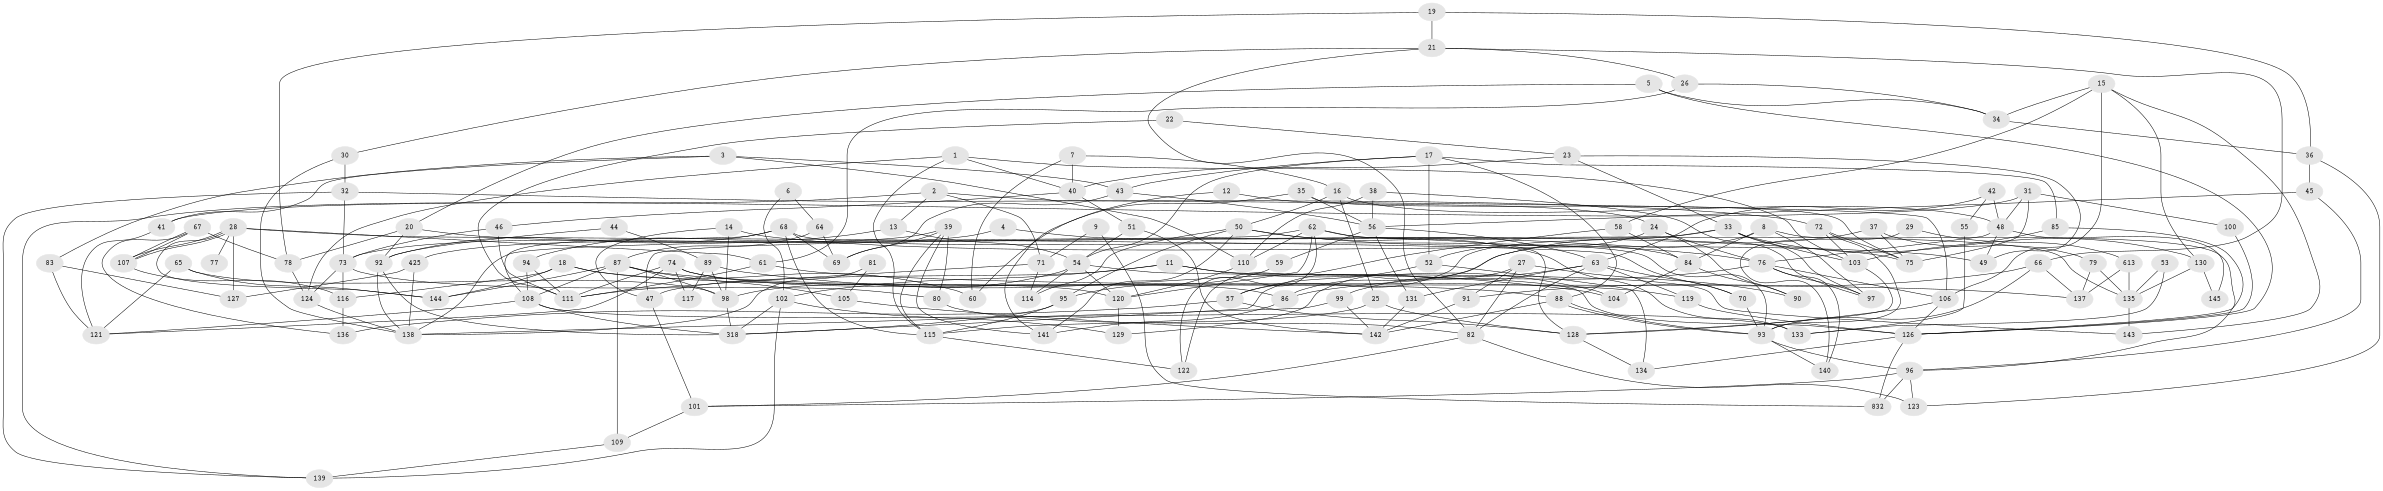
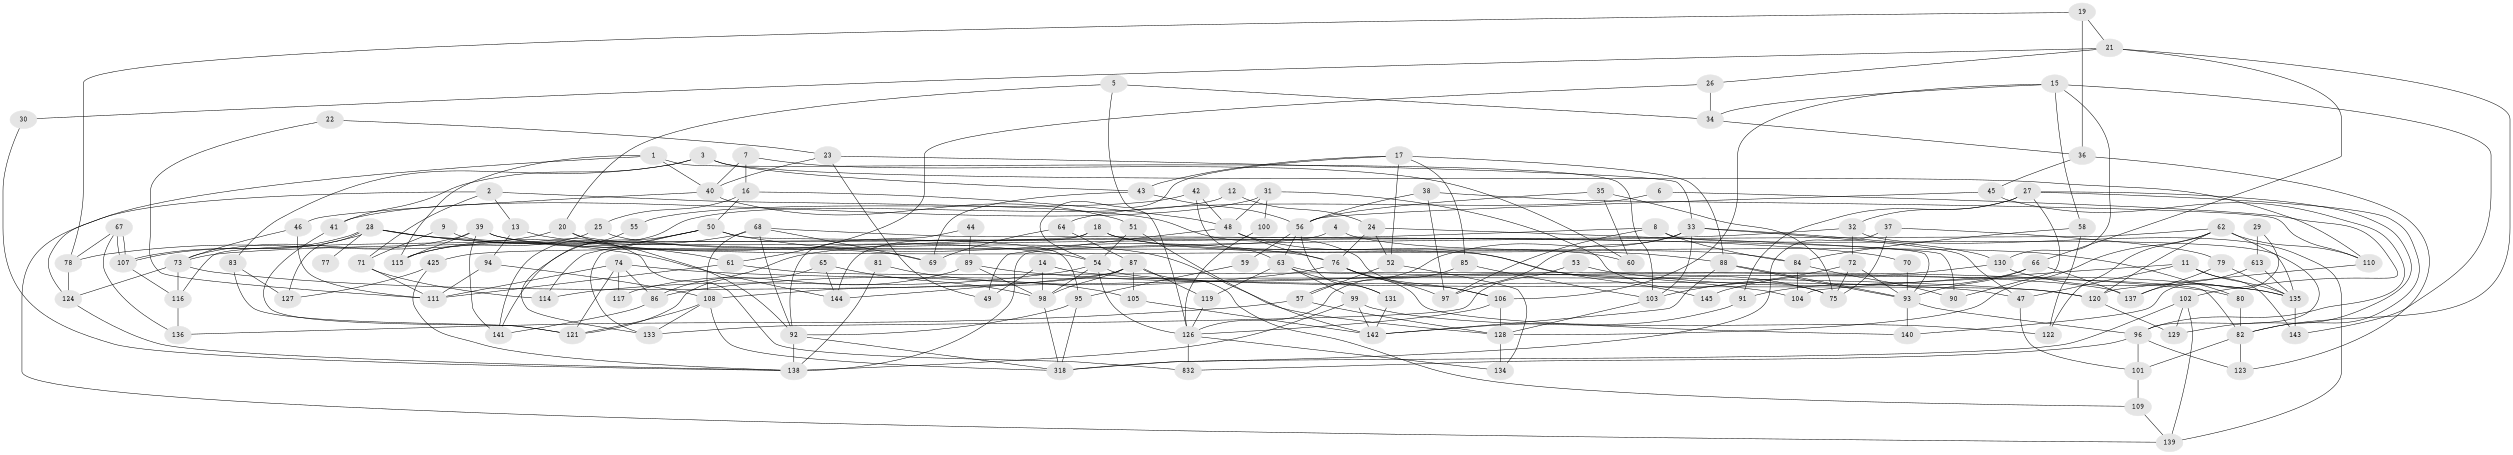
(345, 174) -> (1901, 212)
(1642, 274) -> none
(975, 279) -> (2240, 282)
(999, 321) -> (939, 329)
(1057, 353) -> (1682, 325)
